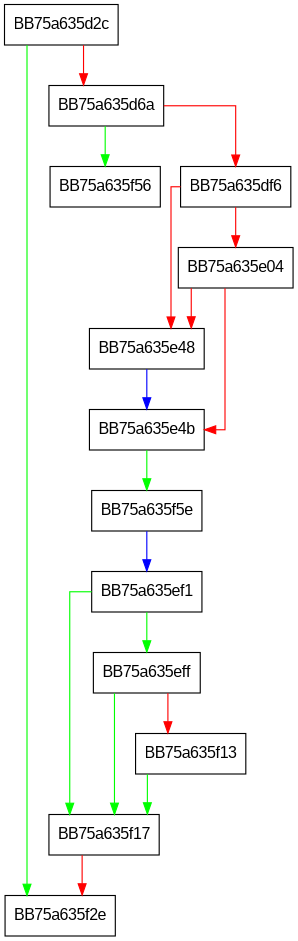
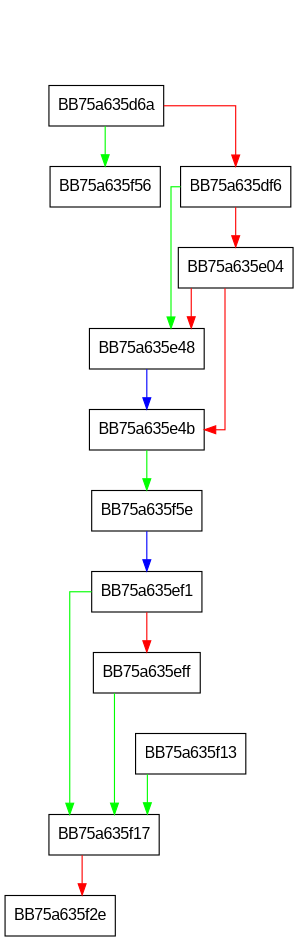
(61, 25) -> none
(171, 247) -> (171, 247)
(147, 626) -> (147, 626)
(168, 707) -> none
